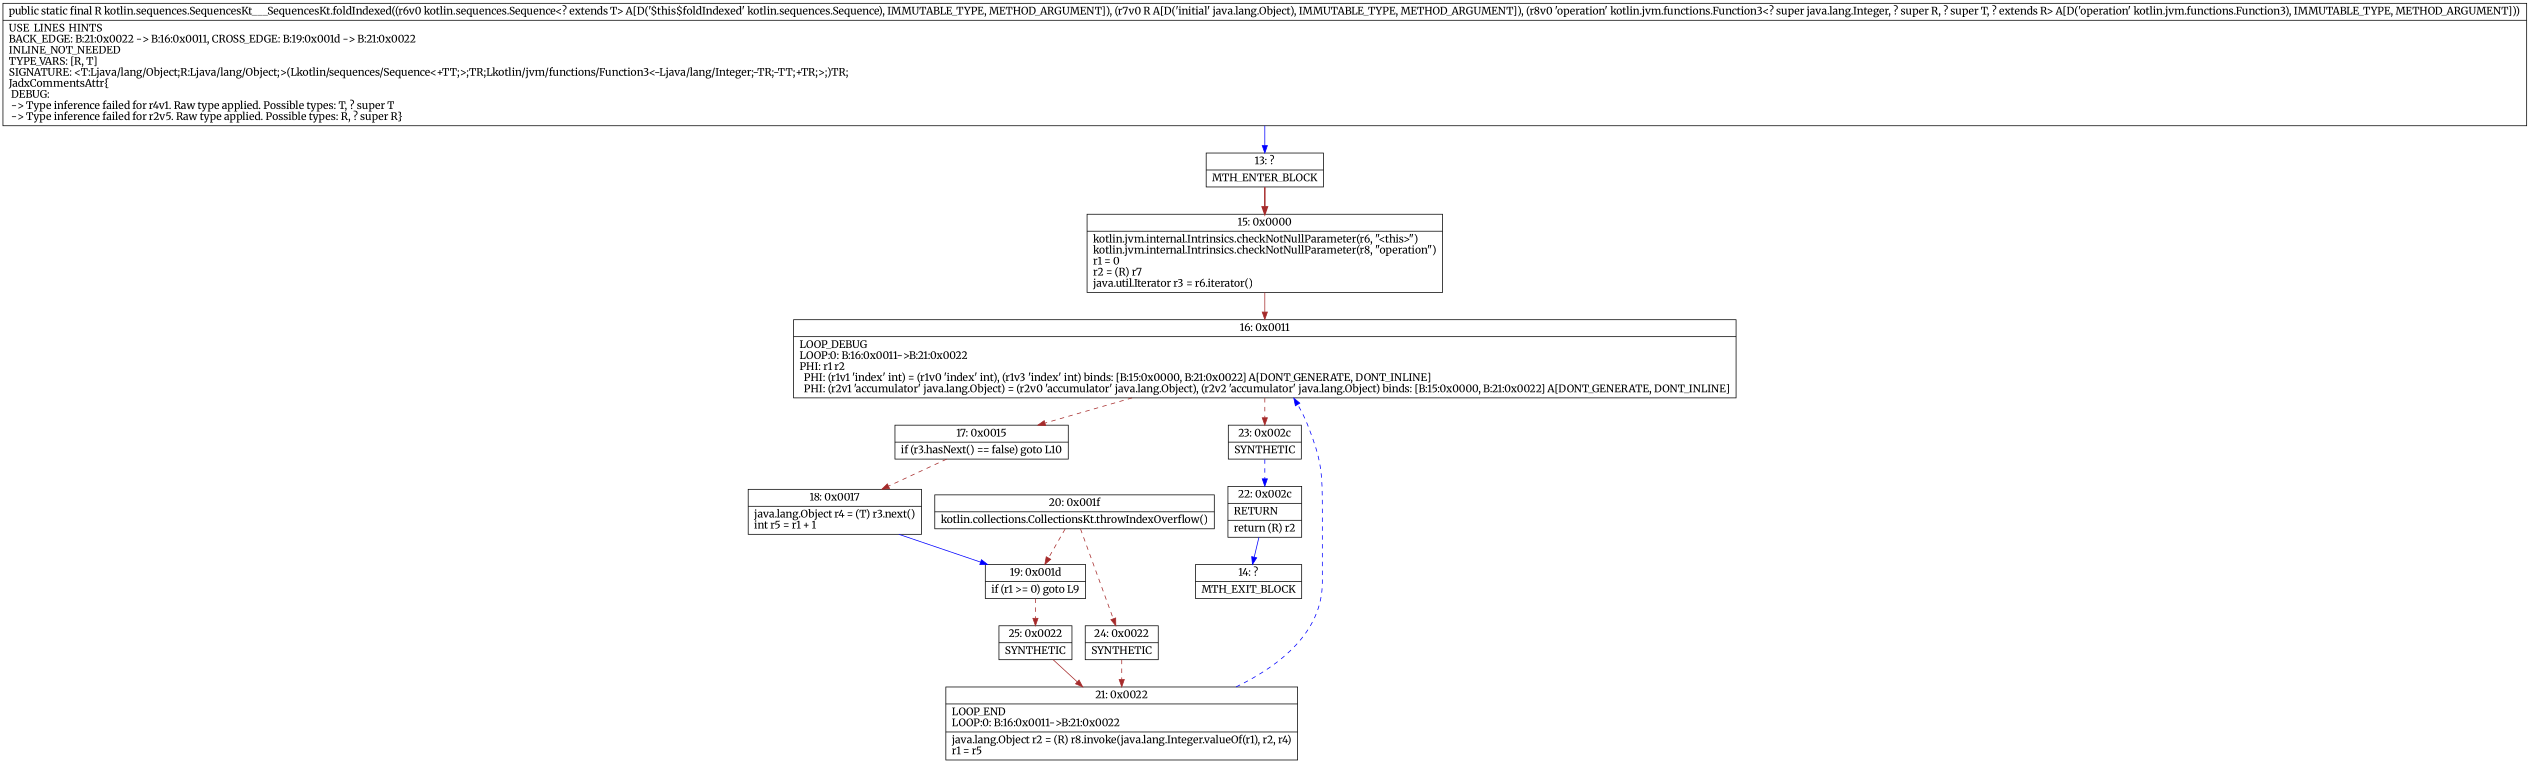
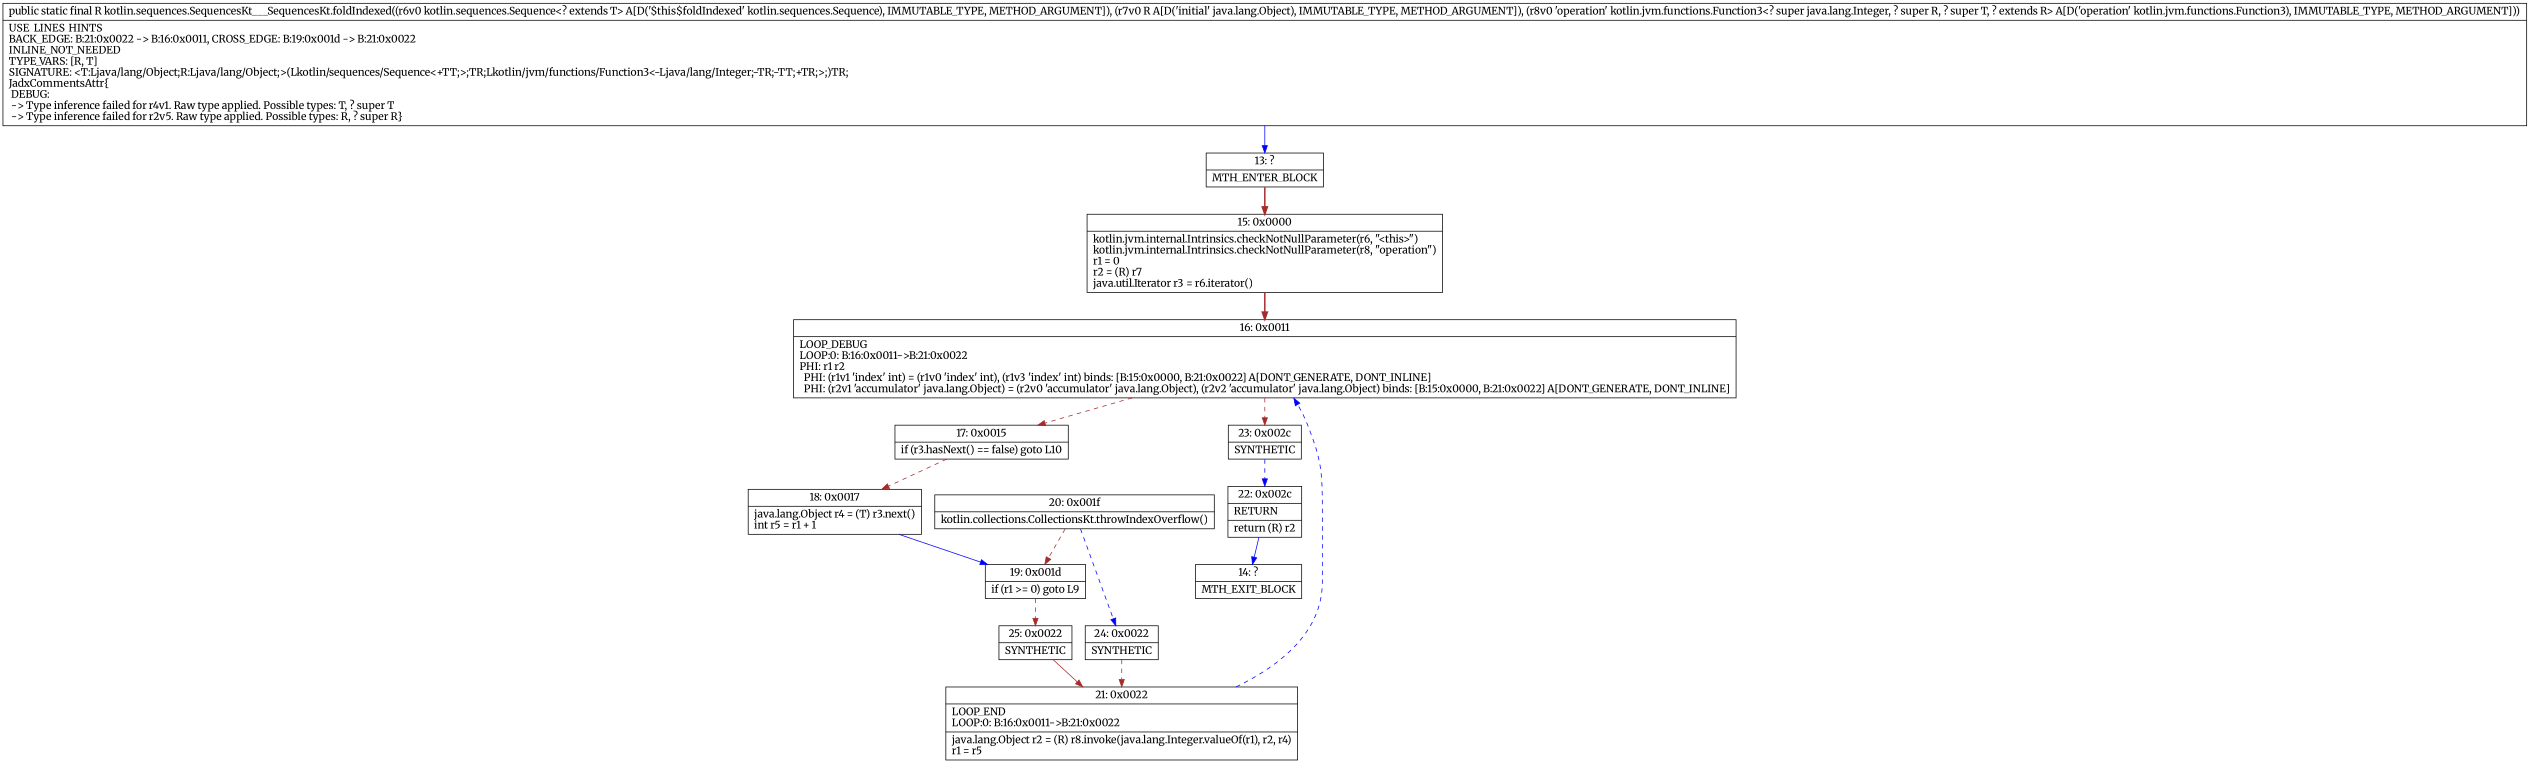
(1265, 302) -> (1265, 302)
(1097, 574) -> (1097, 574)
